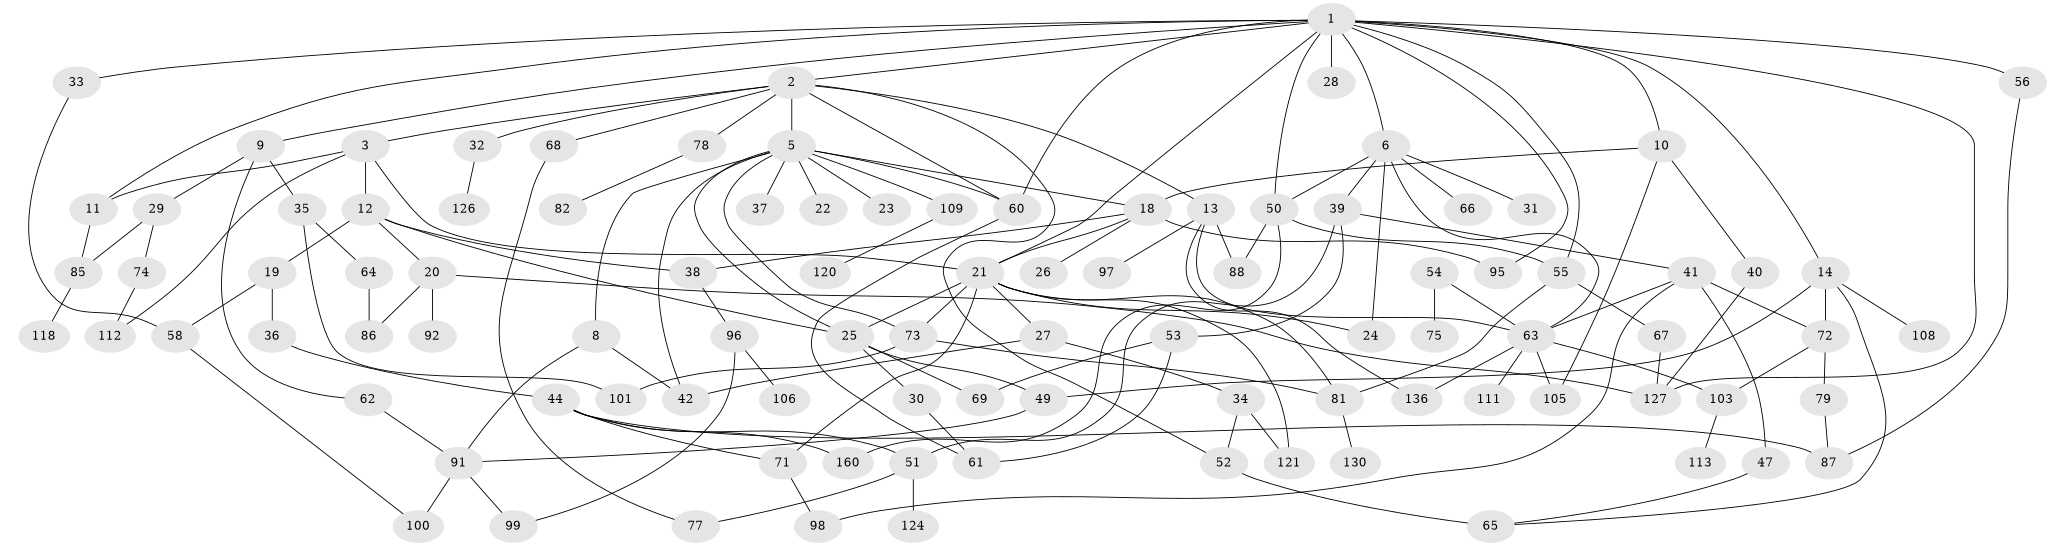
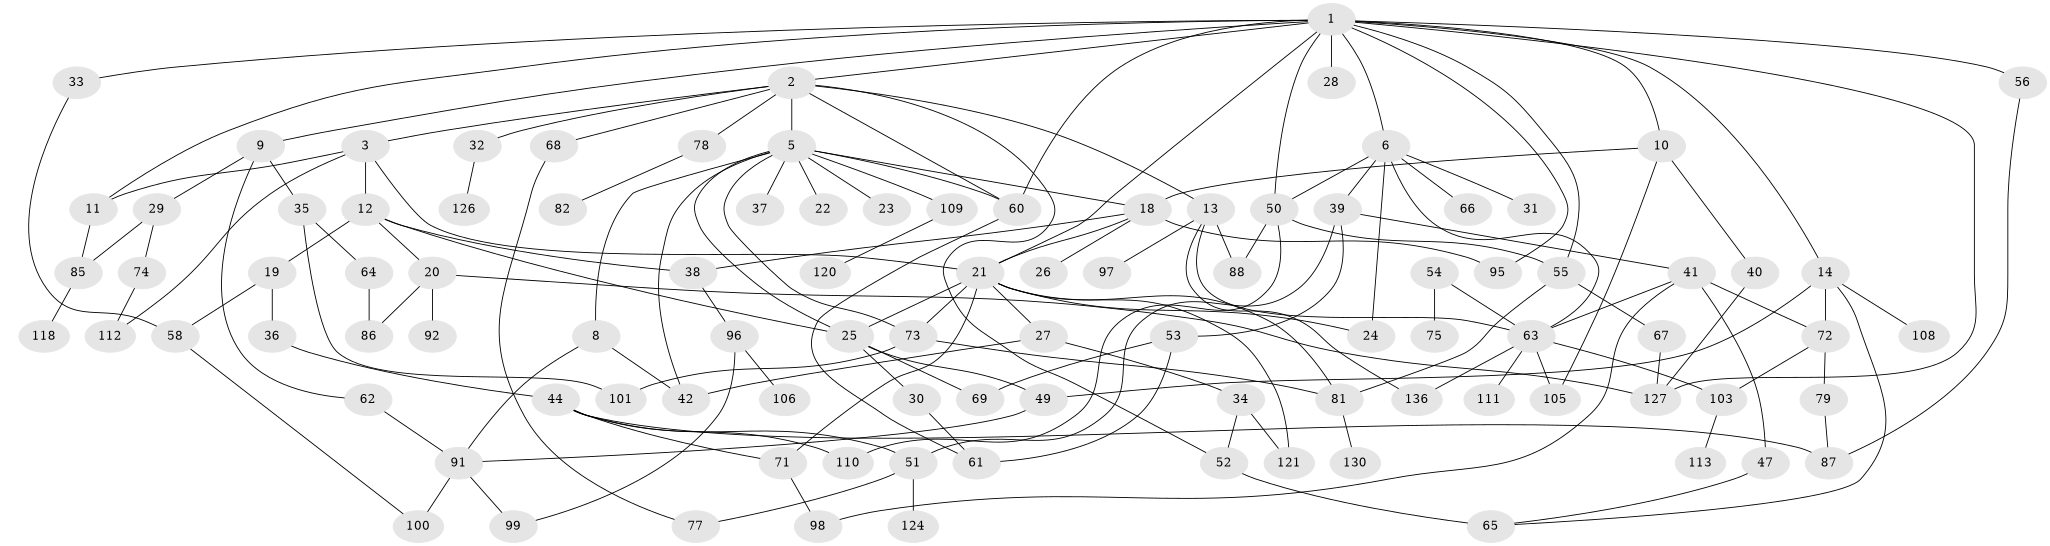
(848, 463) -> (848, 463)
